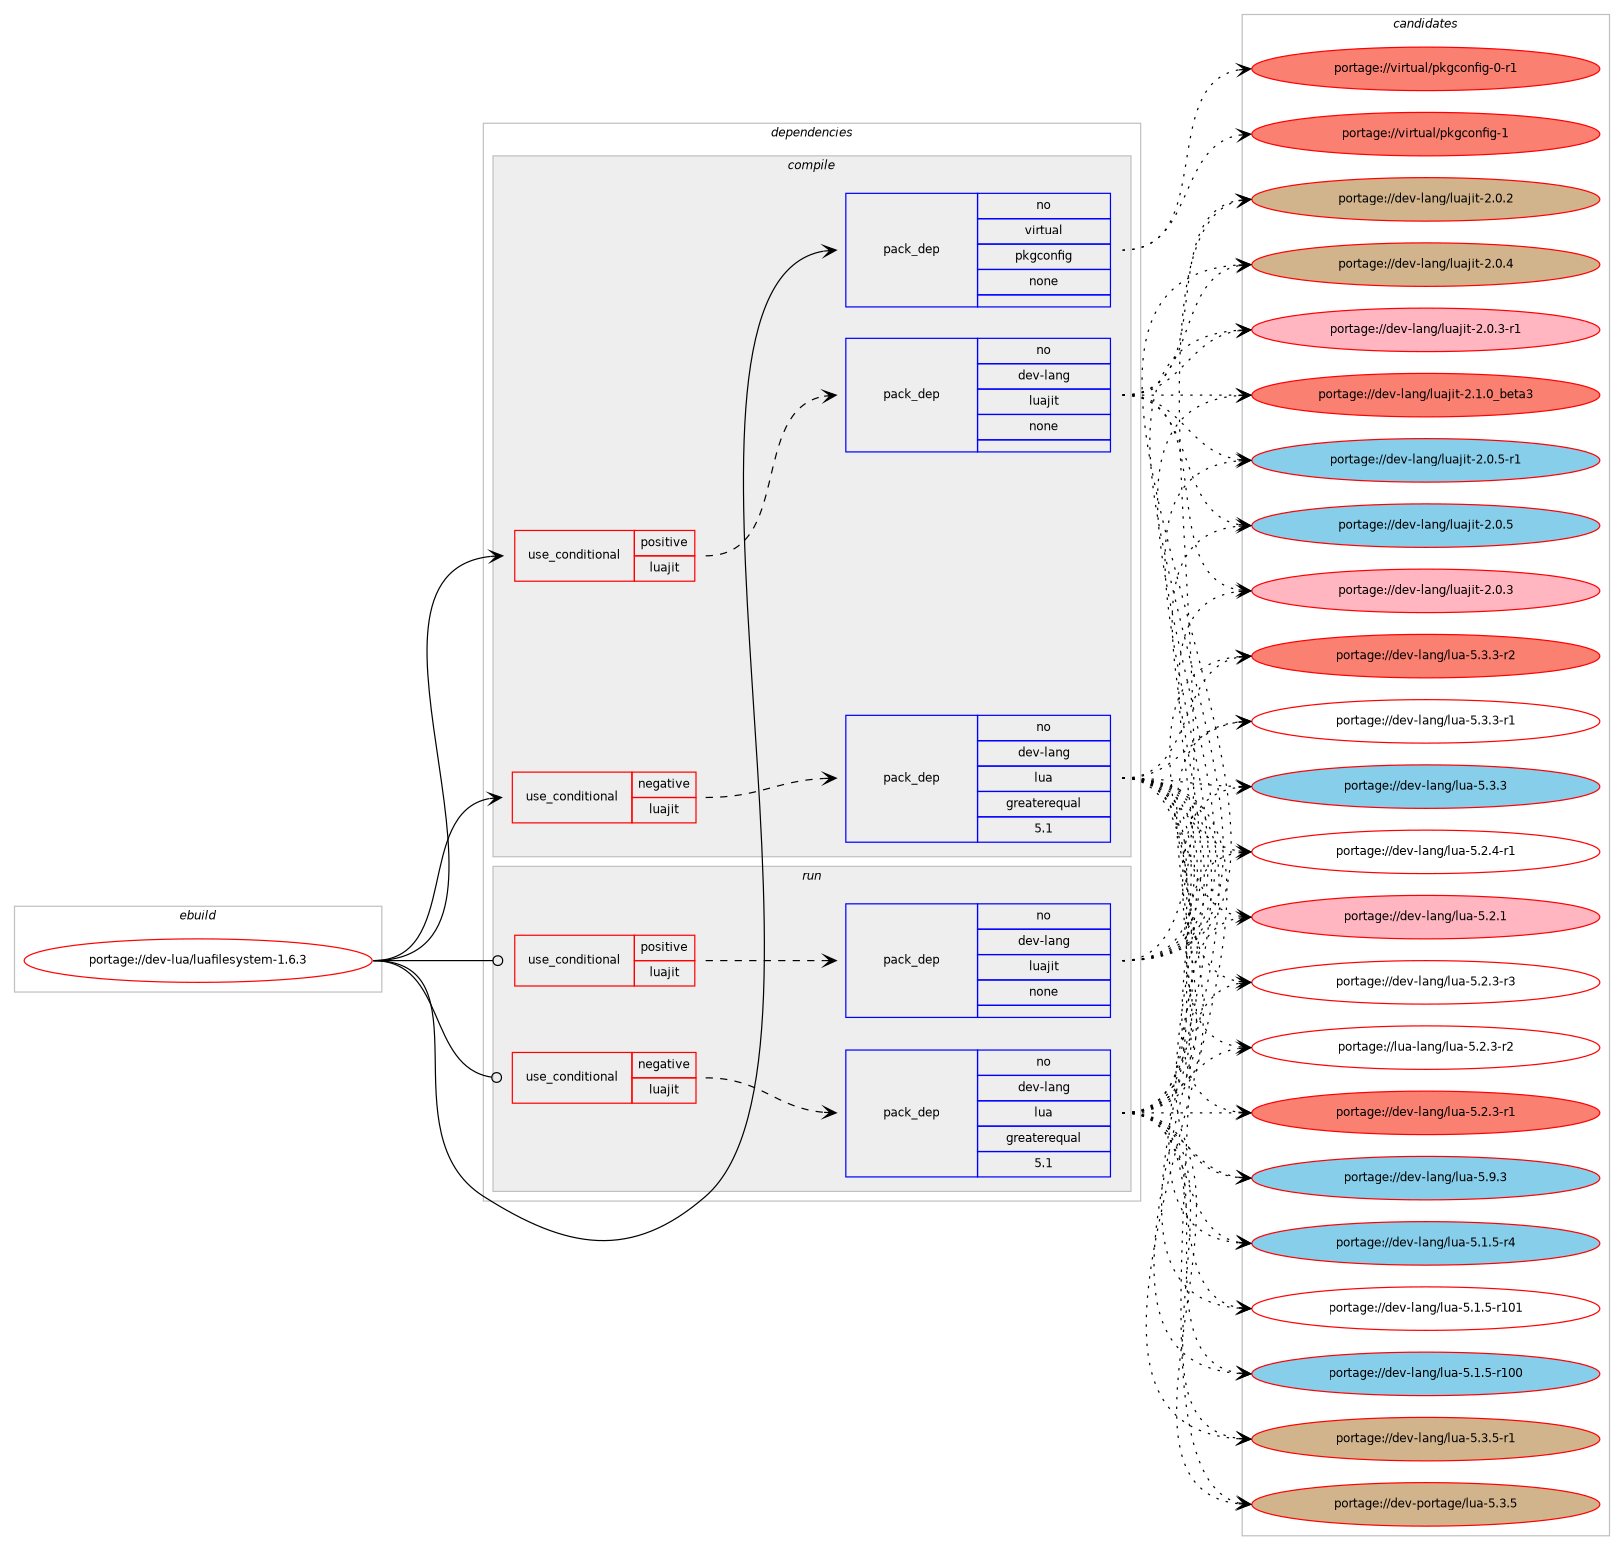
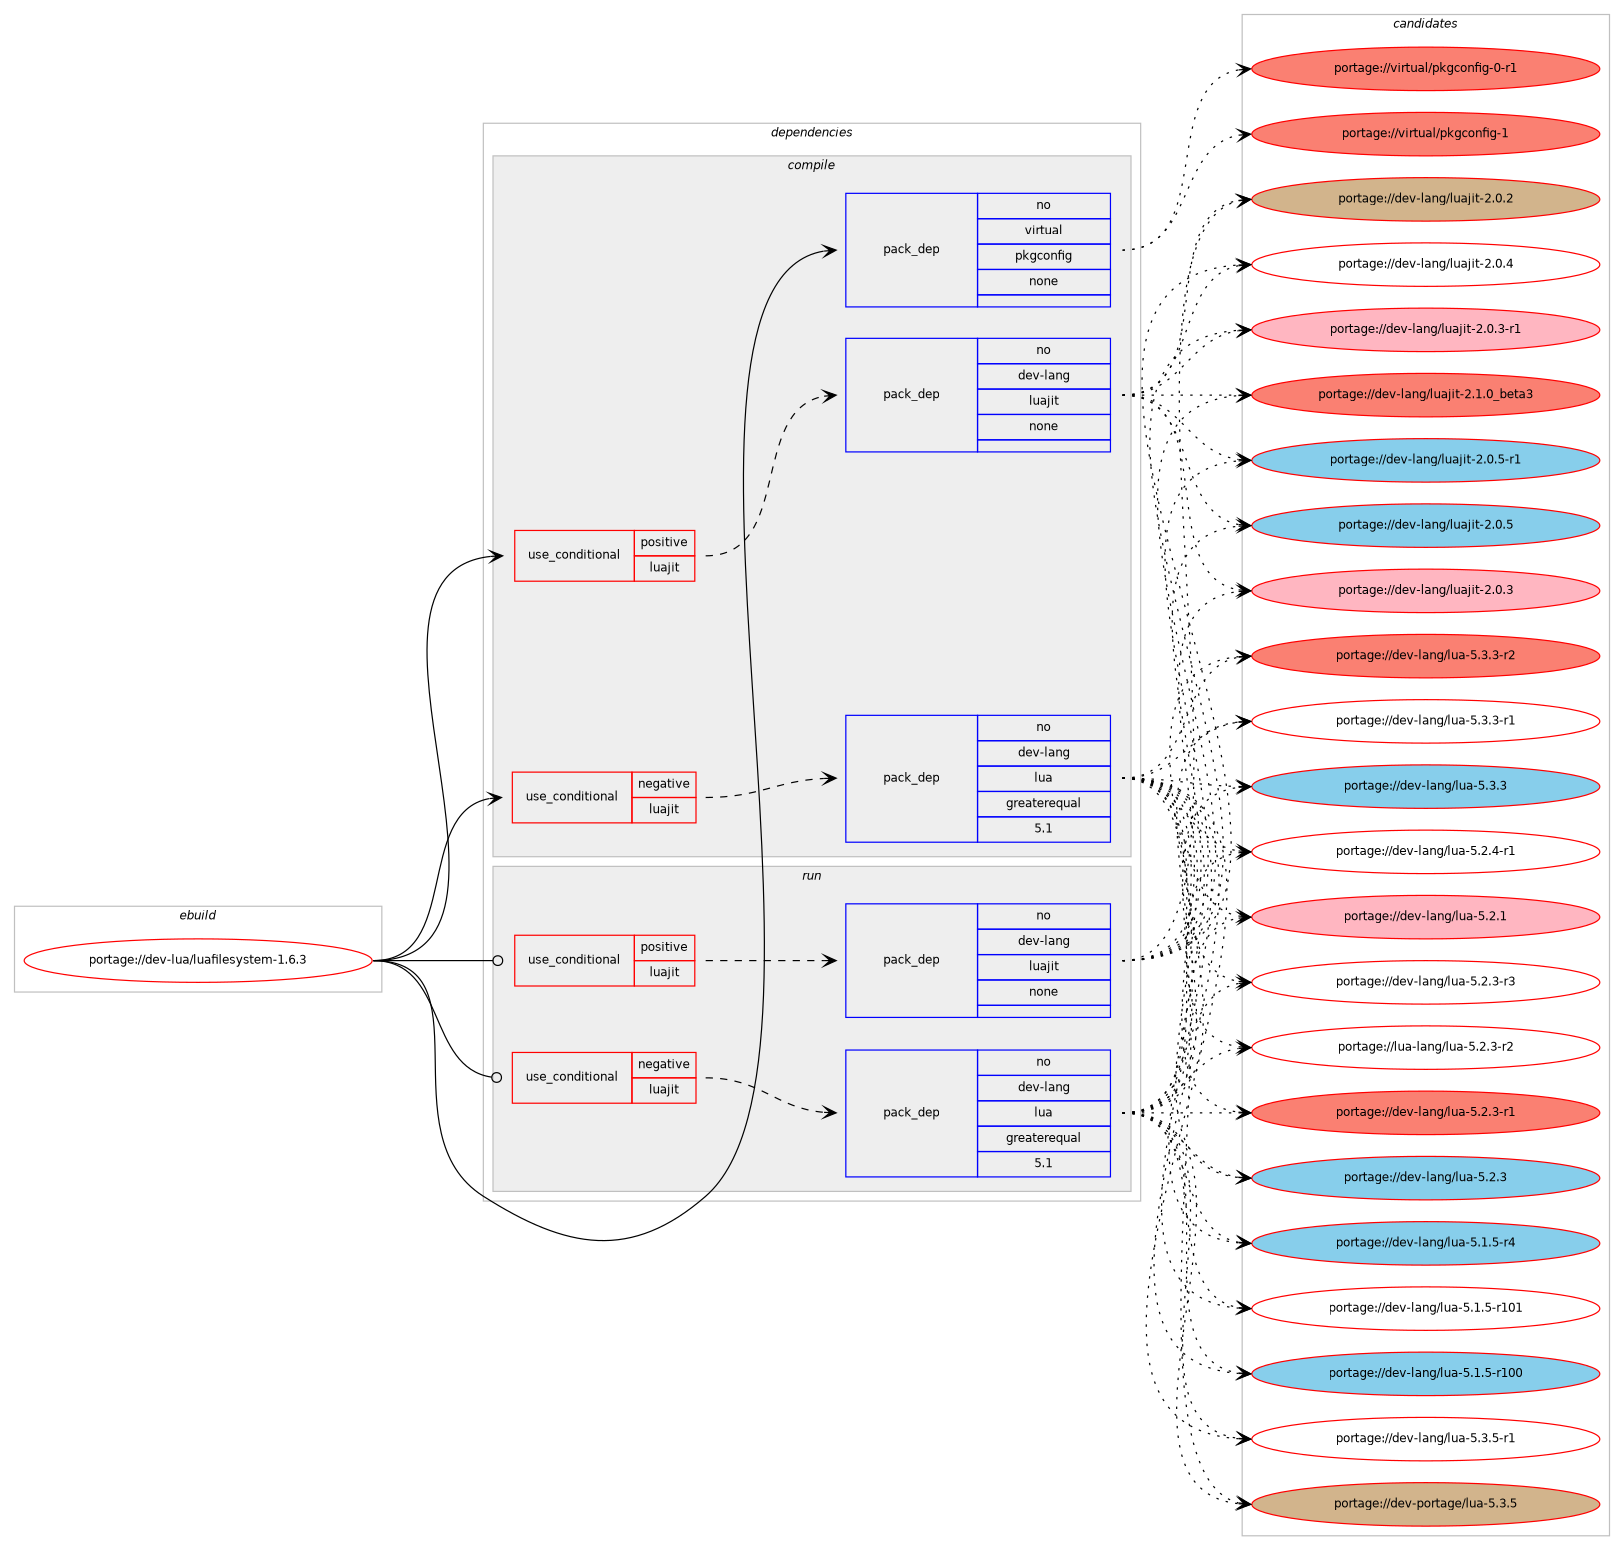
(1426, 265) -> (1426, 265)
(1426, 1178) -> (1426, 1178)
(1426, 1439) -> (1426, 1439)
